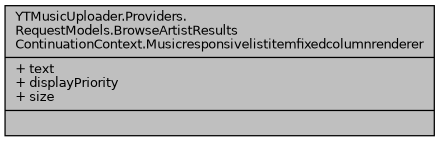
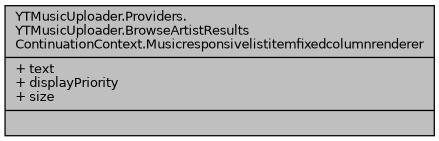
(127, 31) -> (133, 31)
